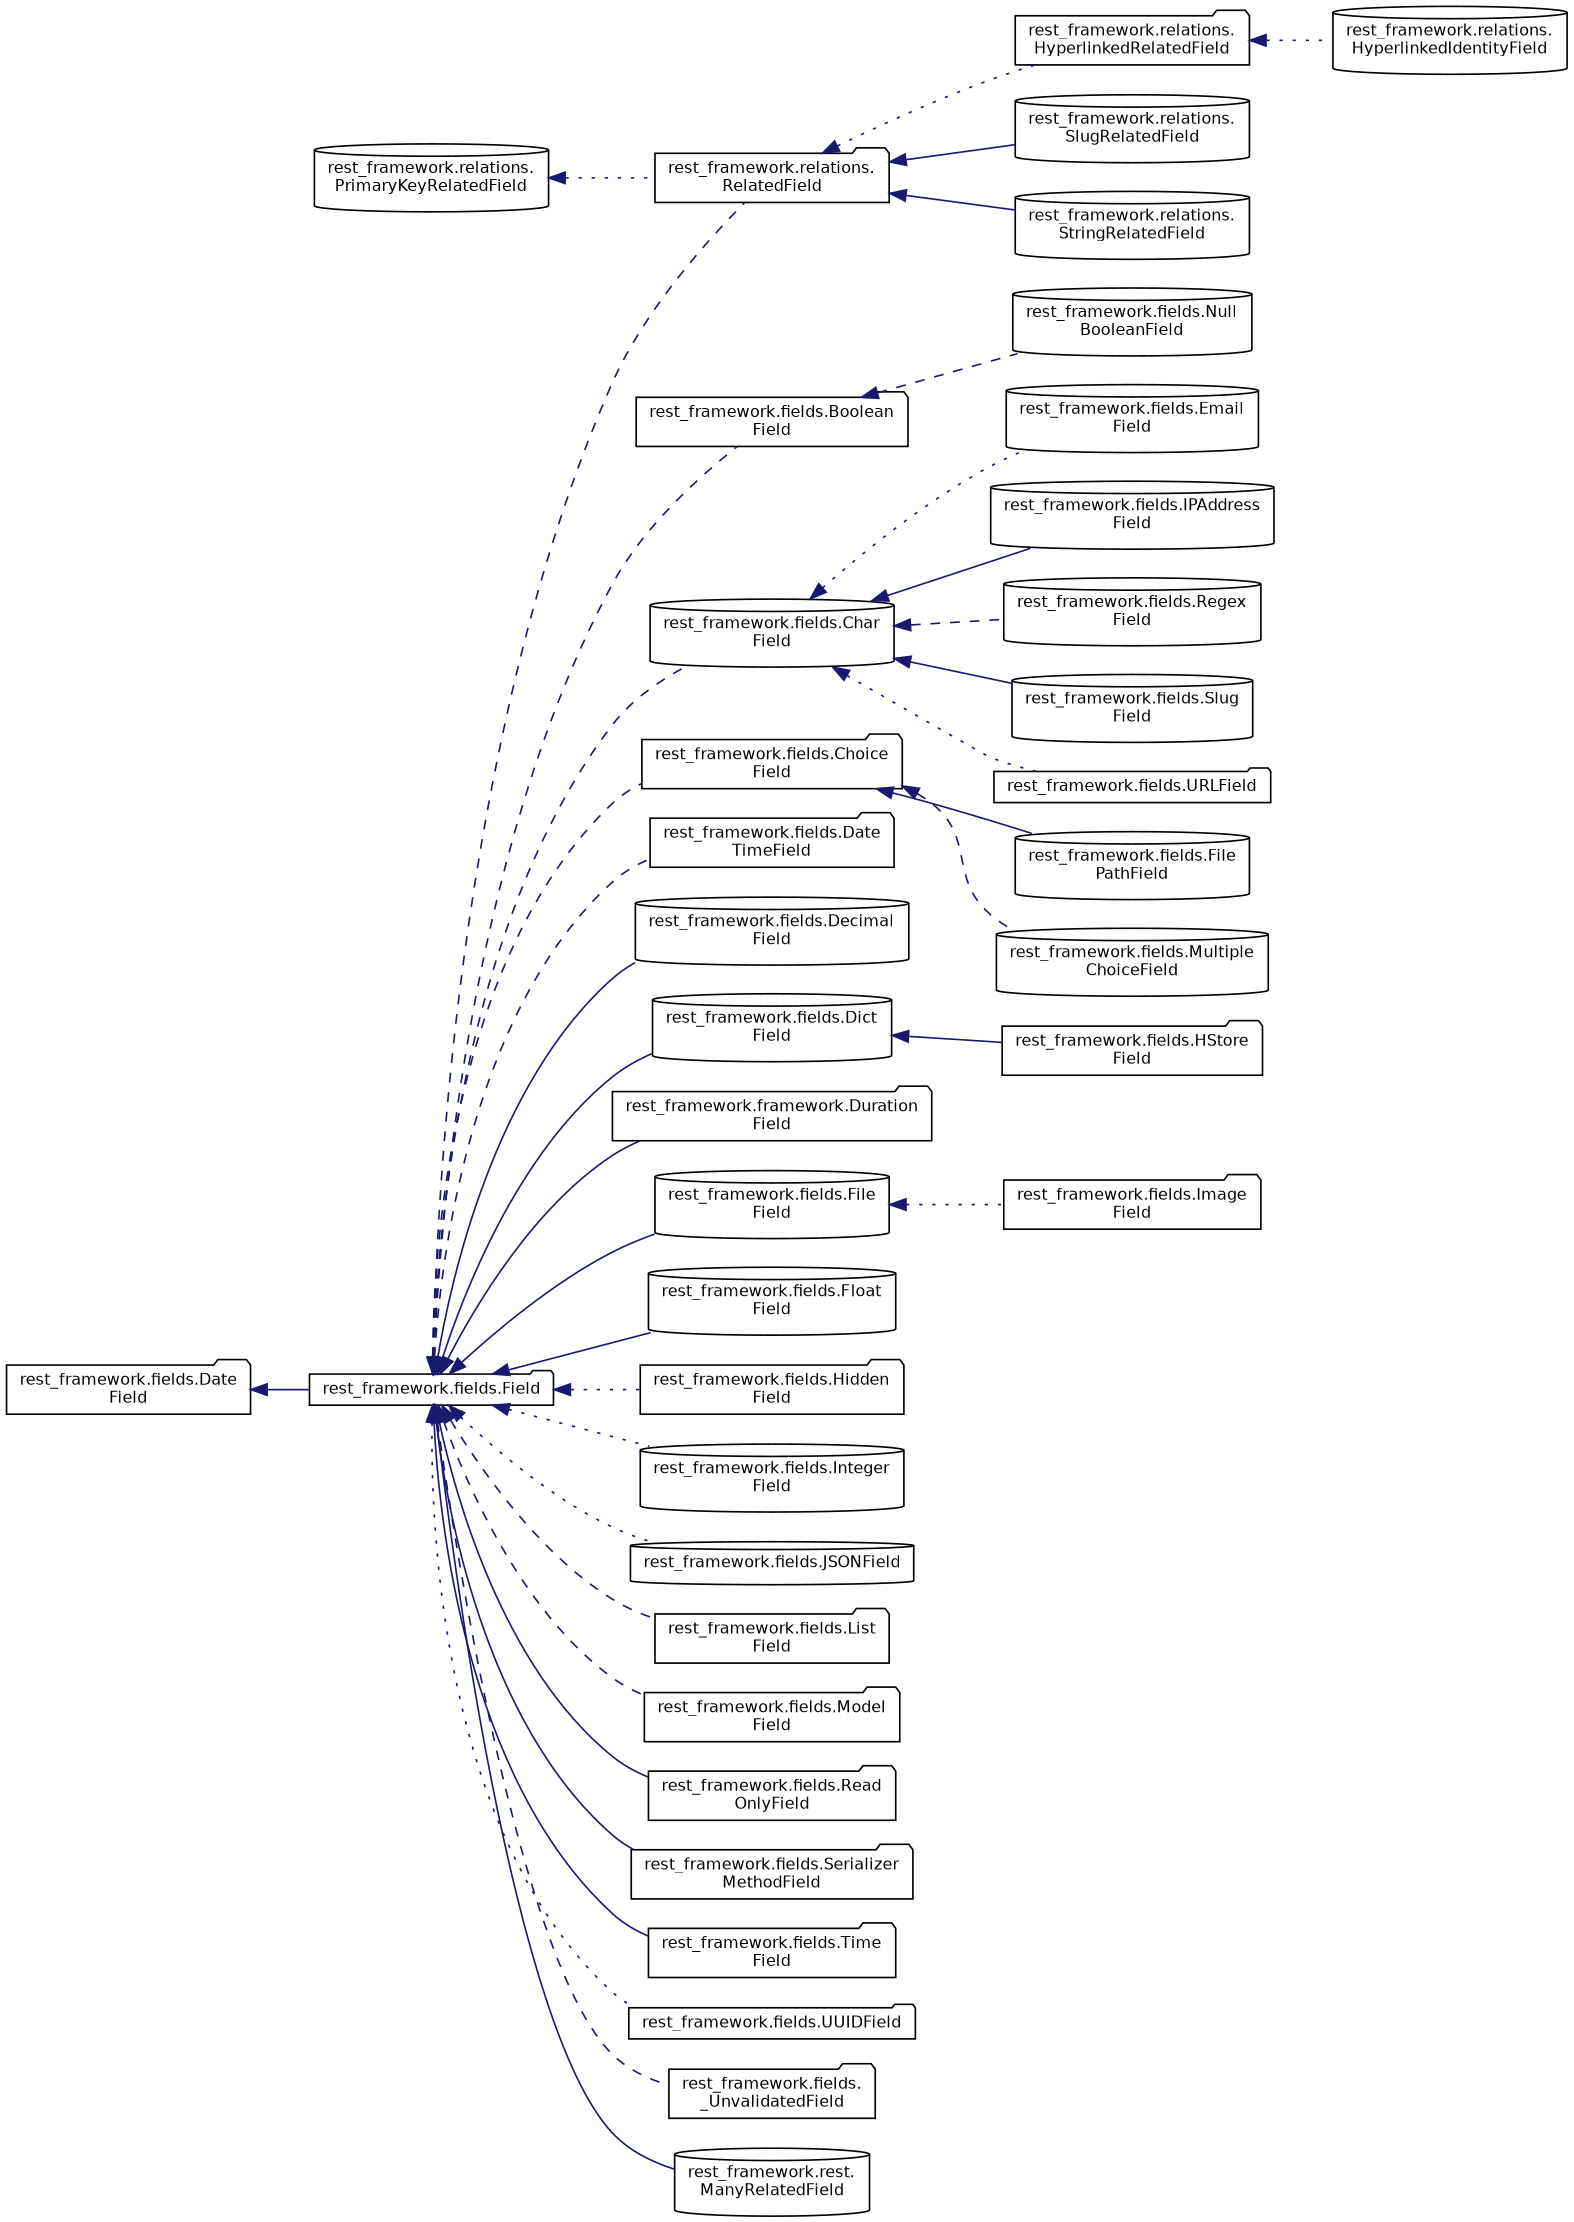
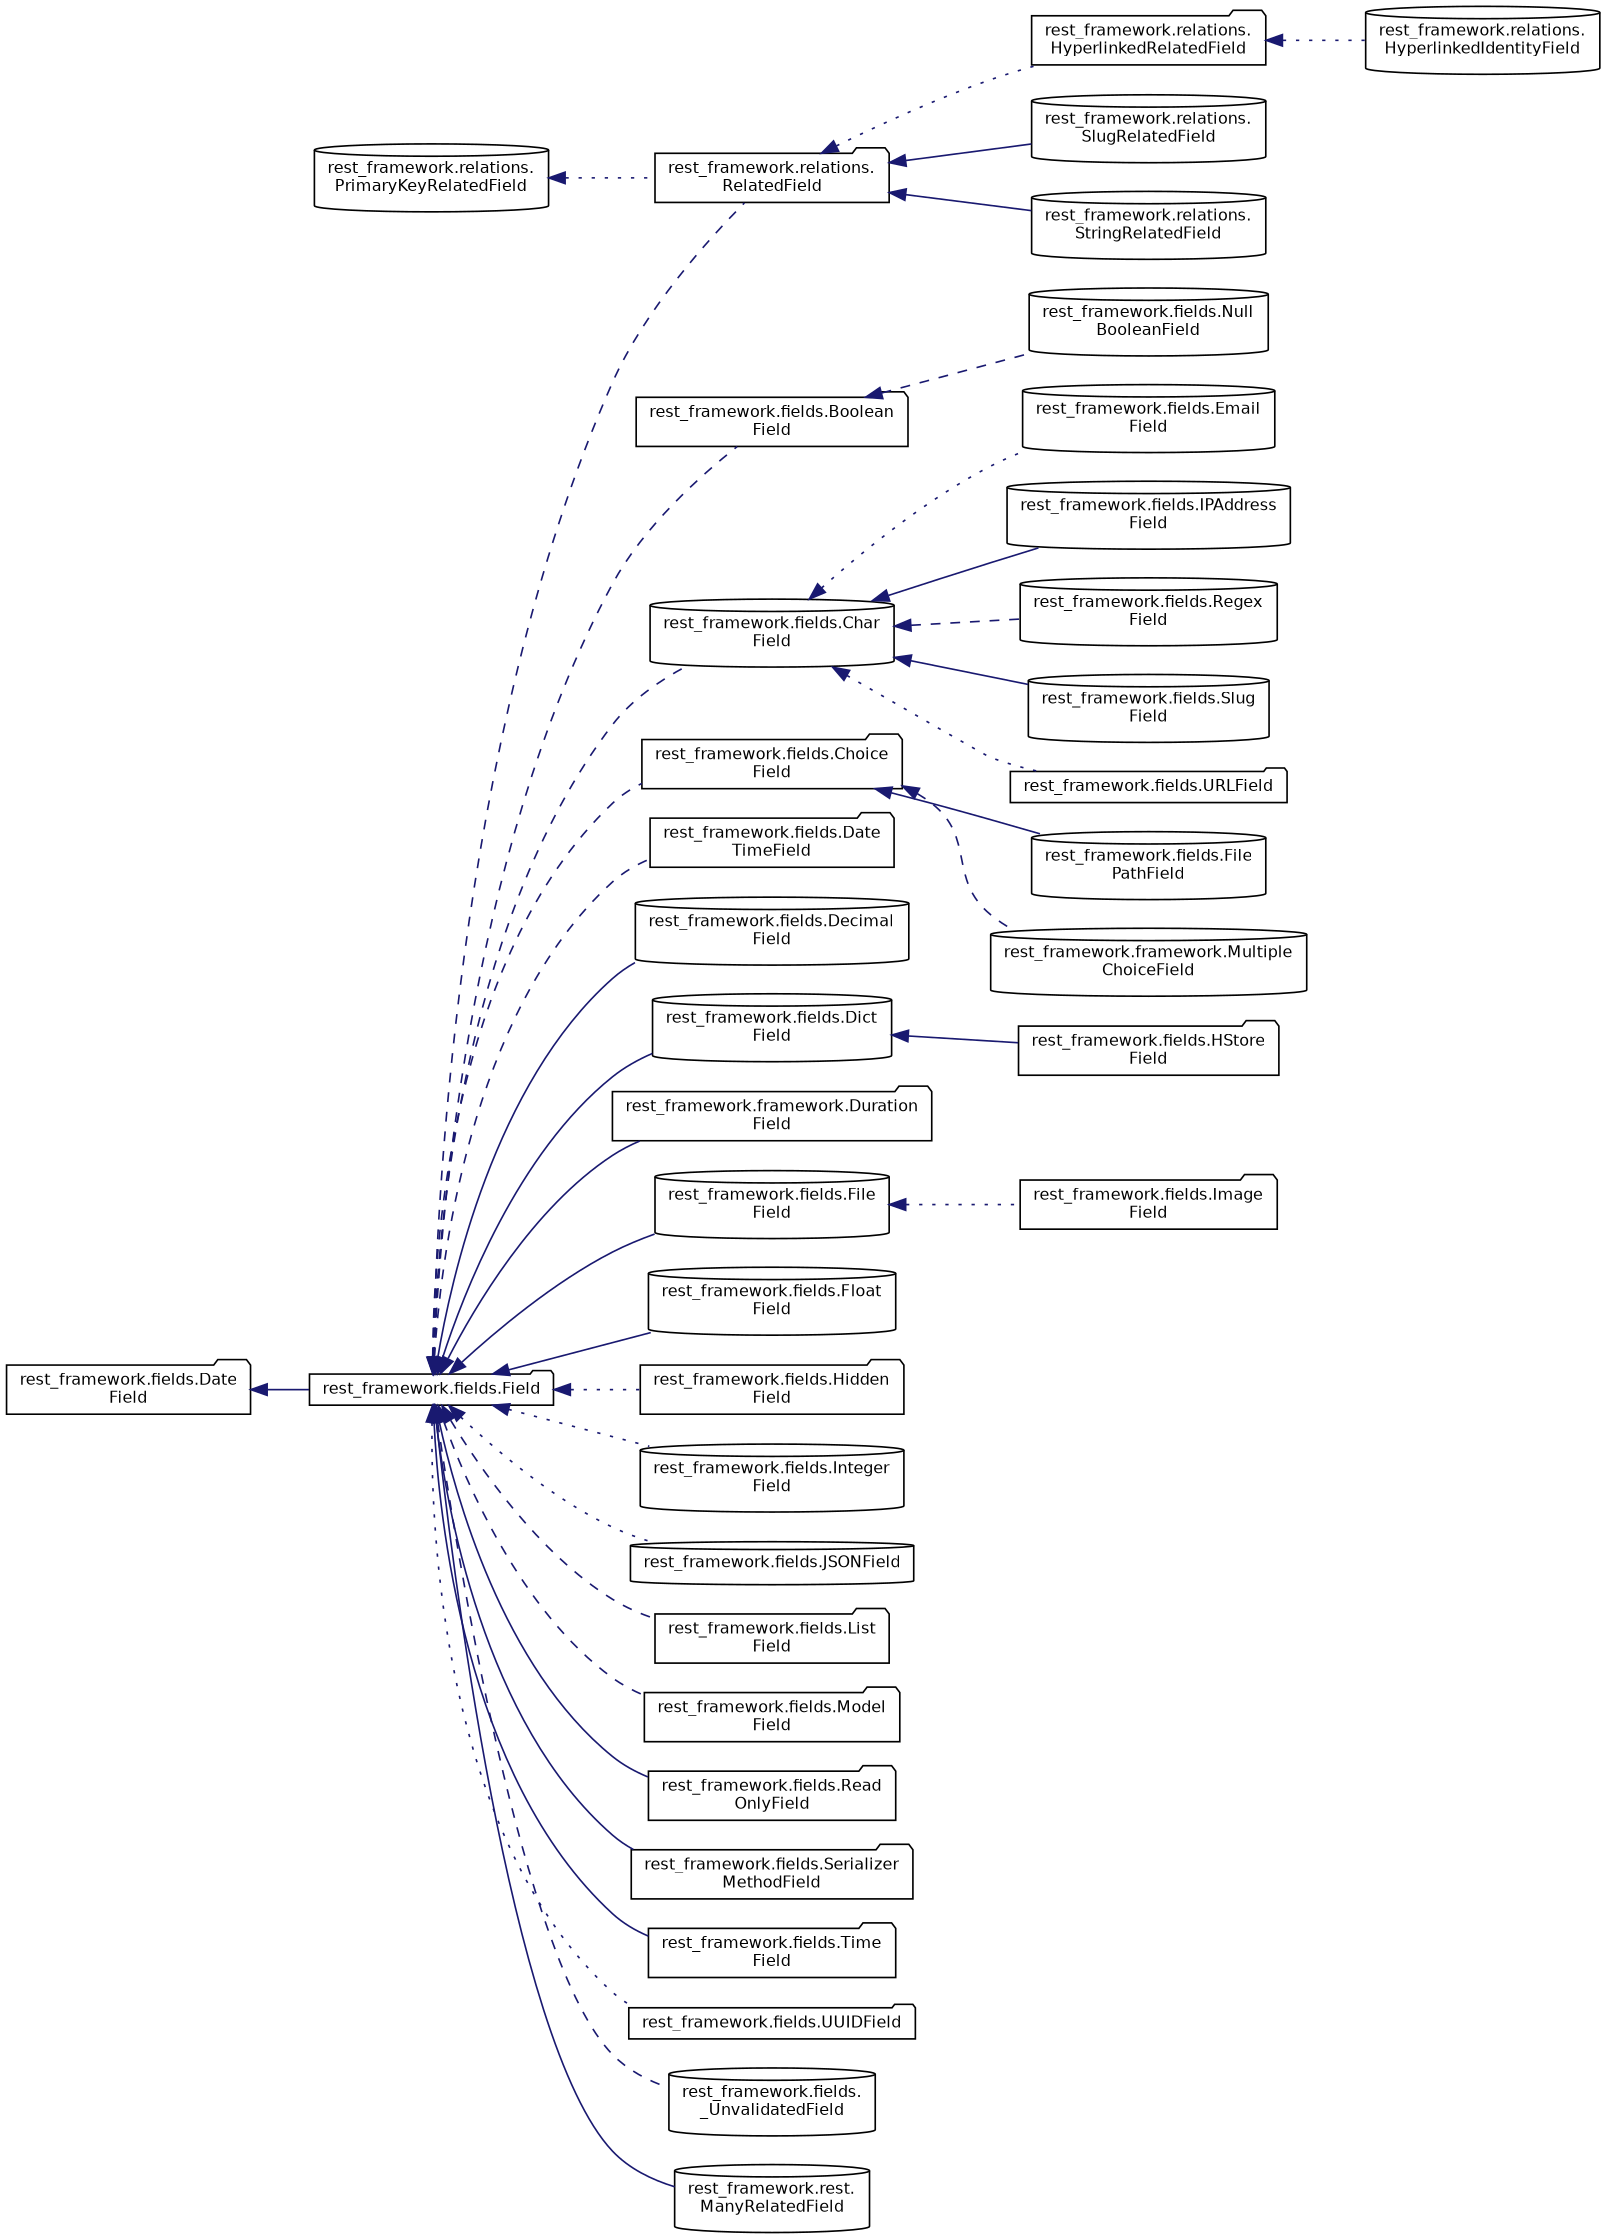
(1132, 962) -> (1149, 962)
(772, 2094) -> (772, 2102)
